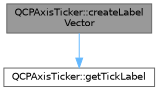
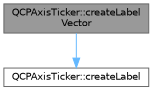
(79, 77) -> (76, 77)
